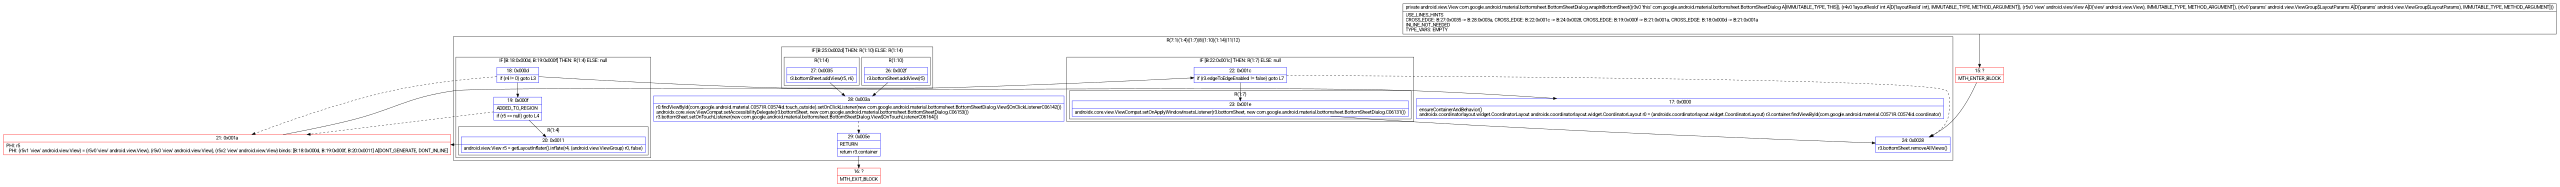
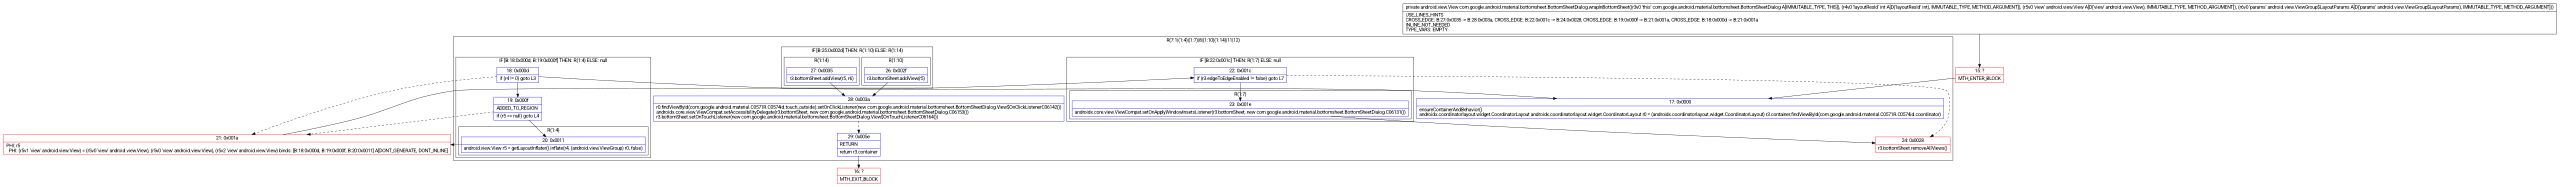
(1959, 113) -> (1864, 88)
(1913, 145) -> (1913, 145)
